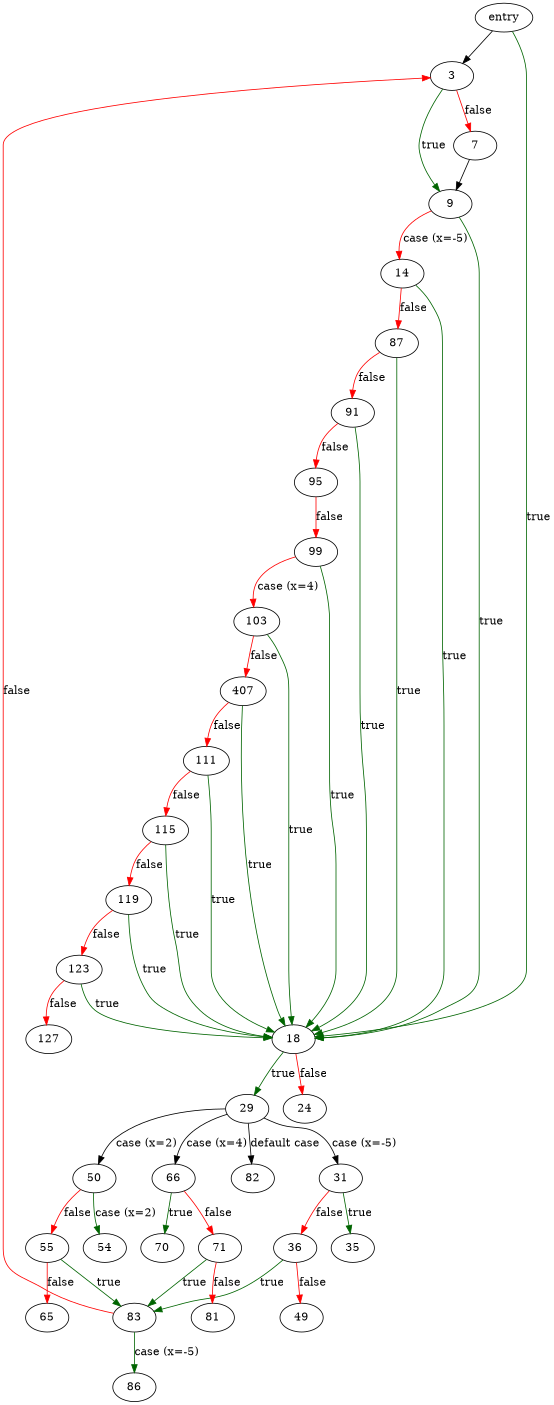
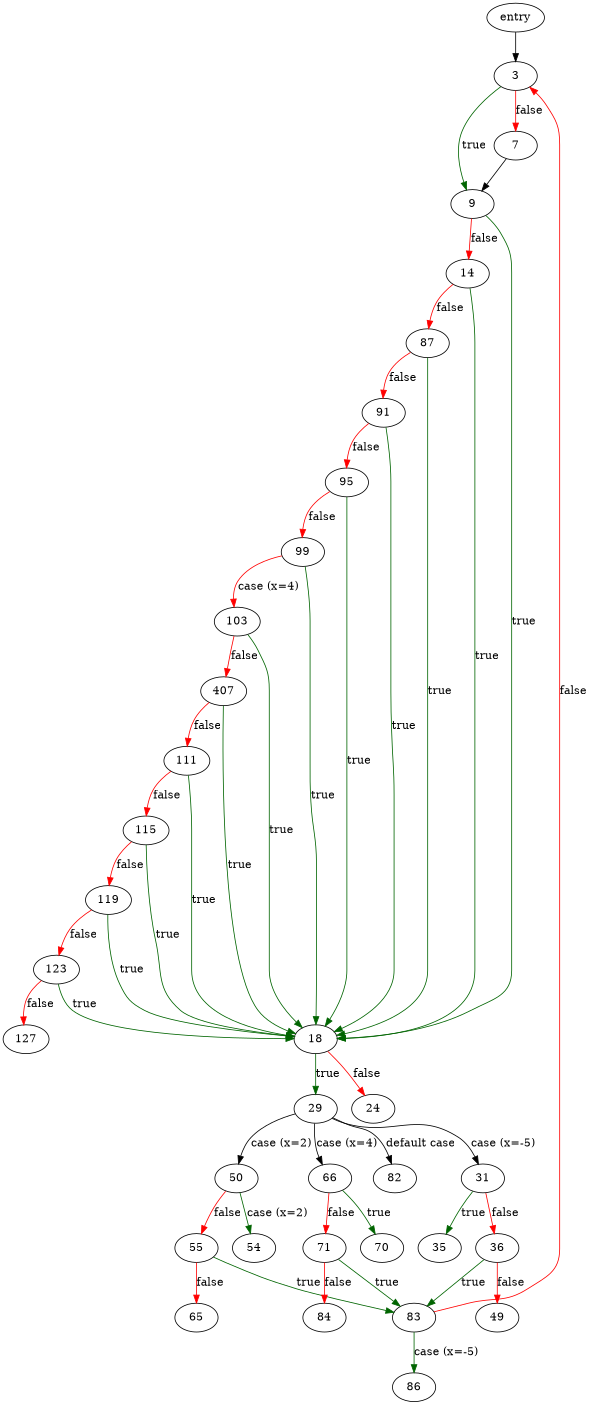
(436, 239) -> (484, 239)
(526, 611) -> (347, 760)
(213, 1318) -> (324, 1318)
